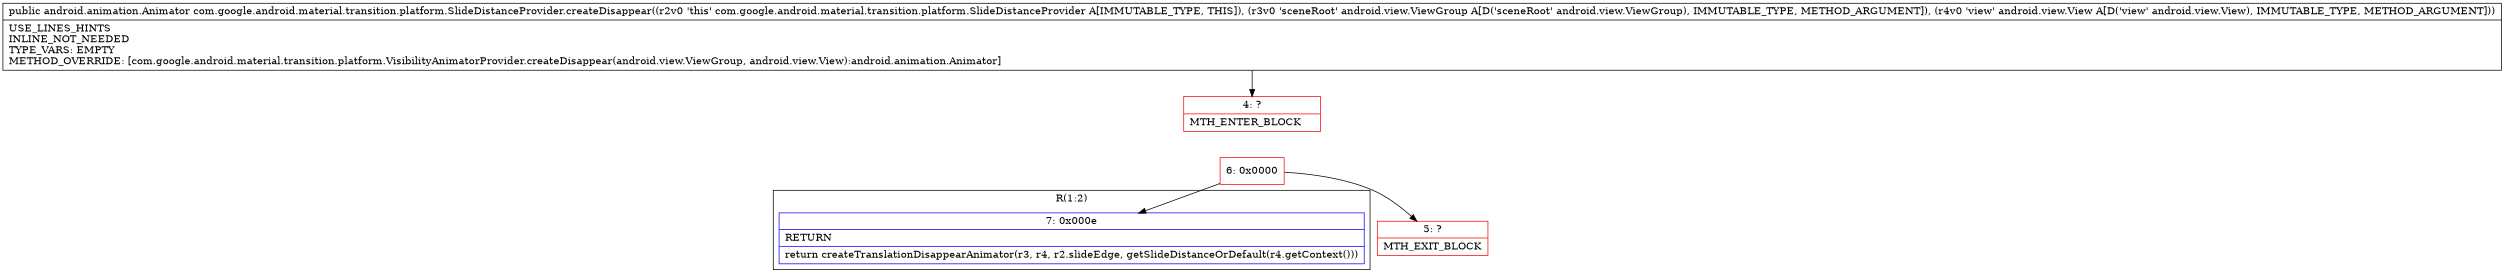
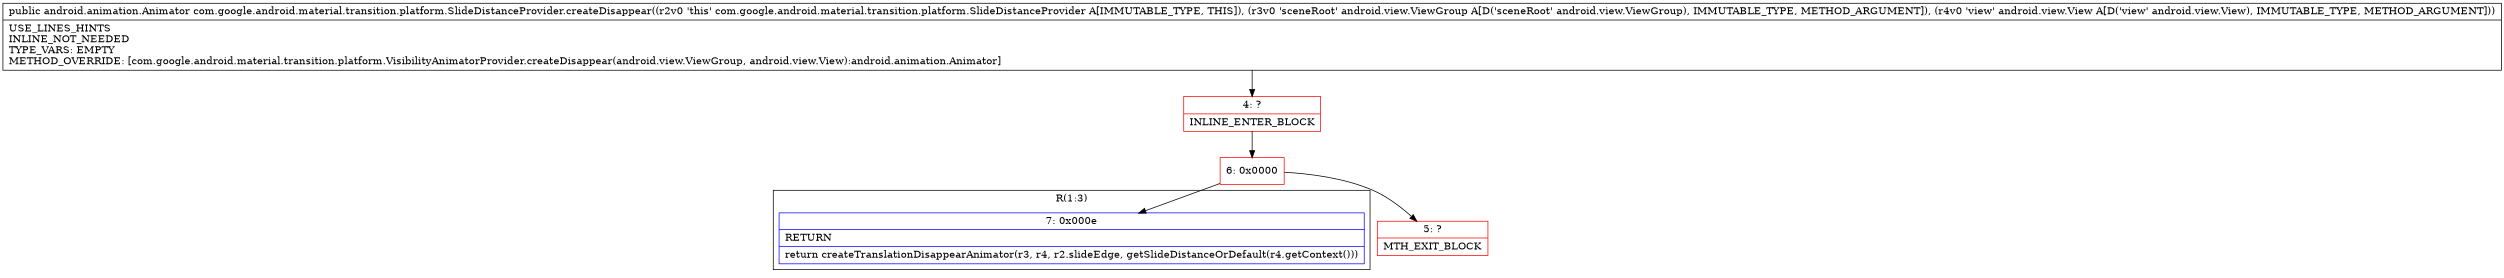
(1246, 122) -> (1252, 122)
none -> (1252, 141)
(1072, 199) -> (1072, 199)
